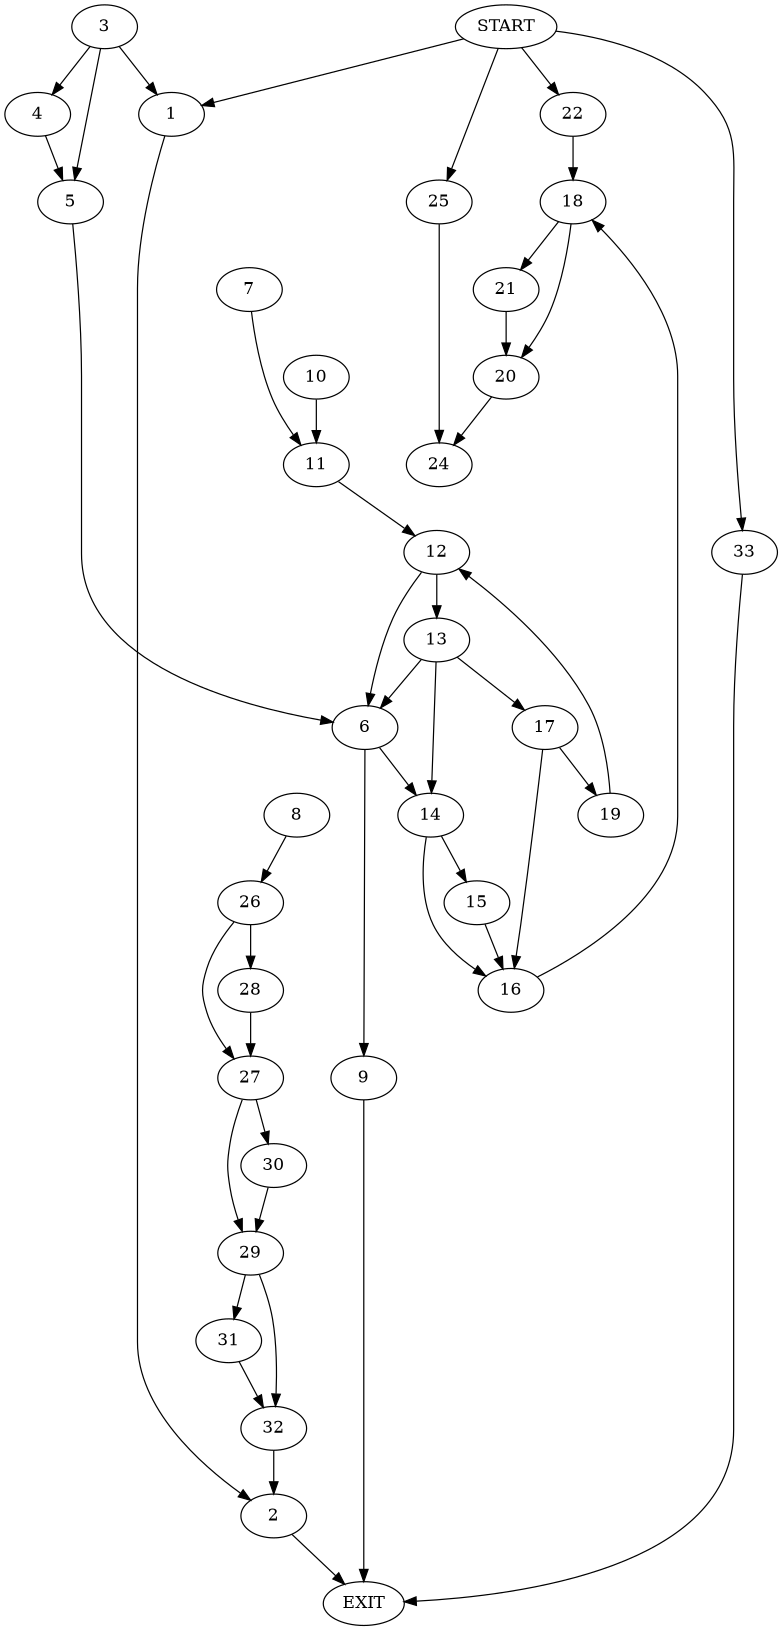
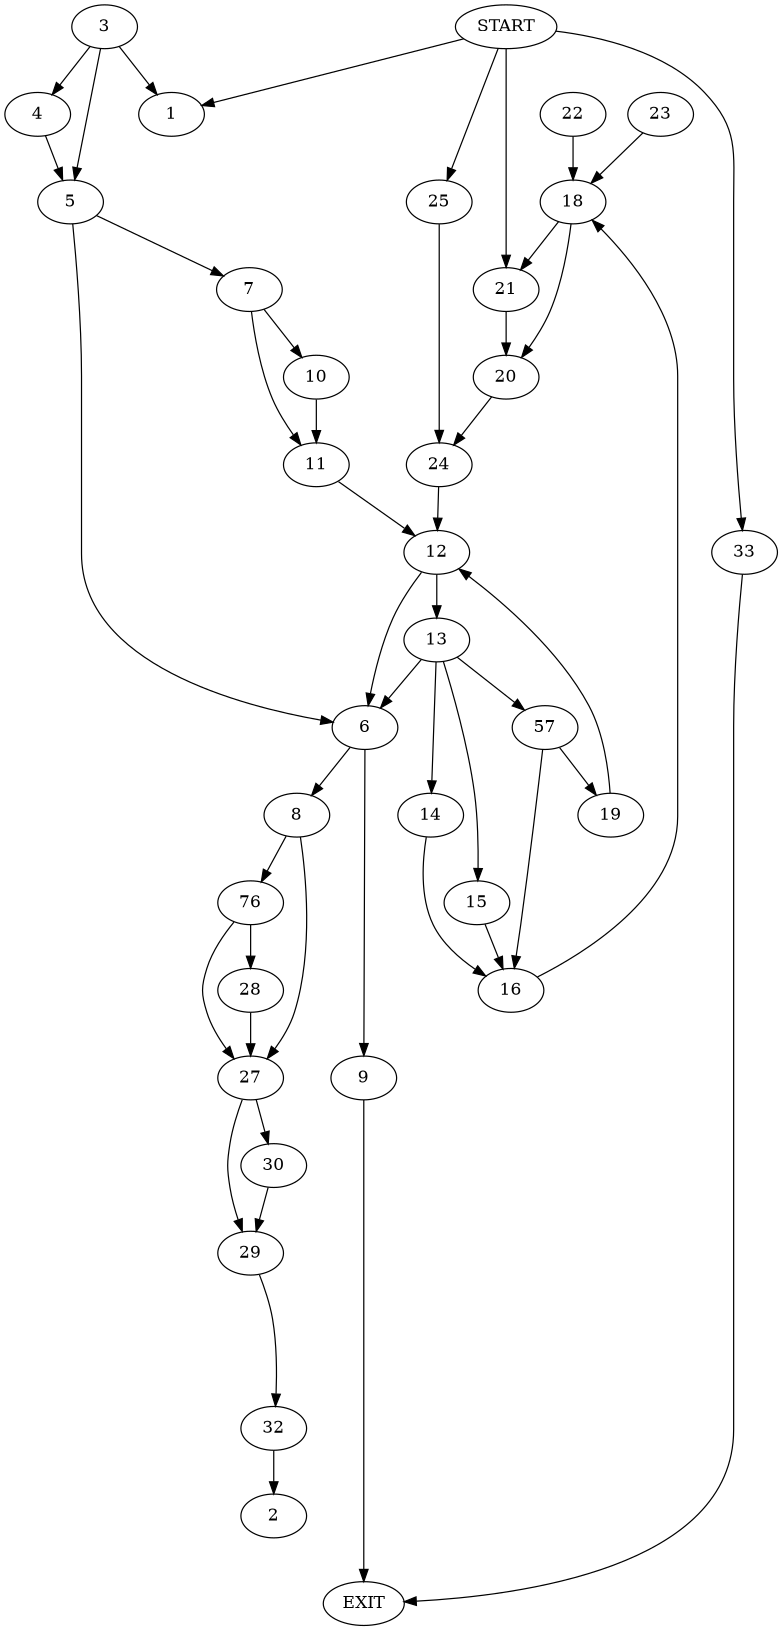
(536, 66) -> (506, 152)
none -> (661, 114)
none -> (154, 243)
none -> (279, 329)
none -> (438, 503)
(545, 728) -> (545, 728)
(394, 766) -> (335, 767)
(137, 832) -> none
(451, 854) -> (470, 764)
(251, 903) -> (251, 903)
none -> (306, 946)
(229, 1341) -> none
(314, 1555) -> none
